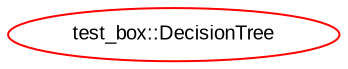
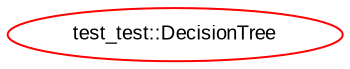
(174, 35) -> (175, 35)
